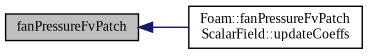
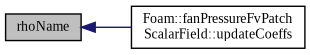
(72, 27) -> (43, 27)
